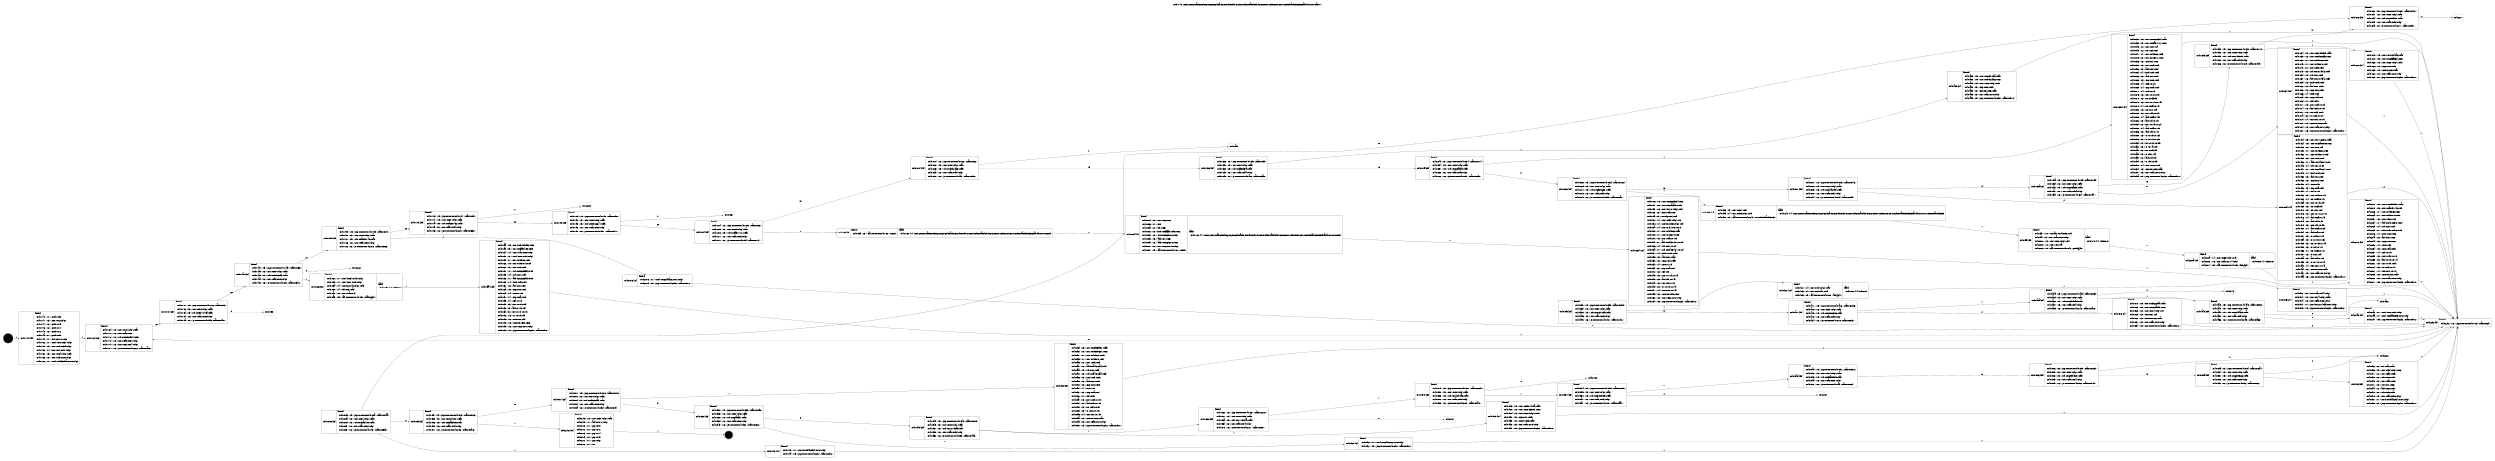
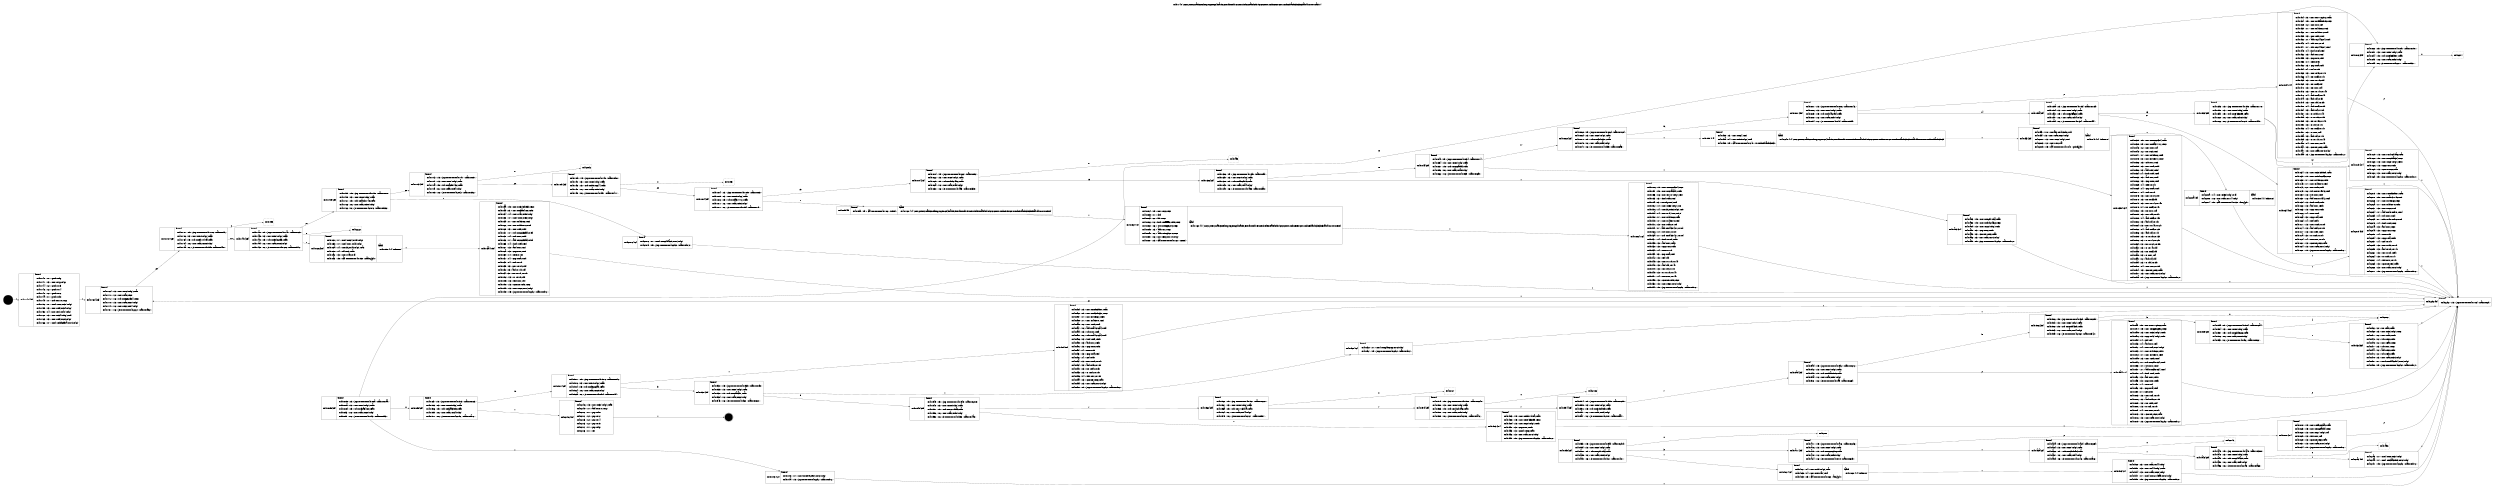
none -> (2147, 373)
(1722, 395) -> (1721, 437)
